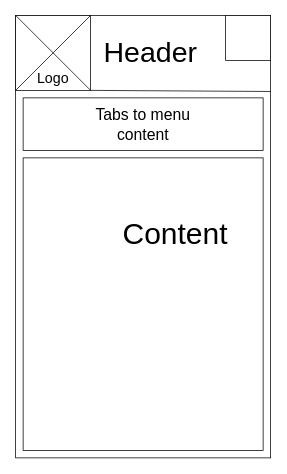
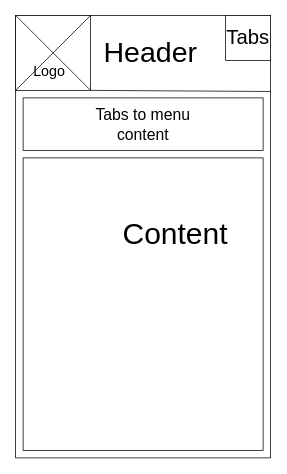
none -> (248, 38)
(53, 79) -> (49, 72)
